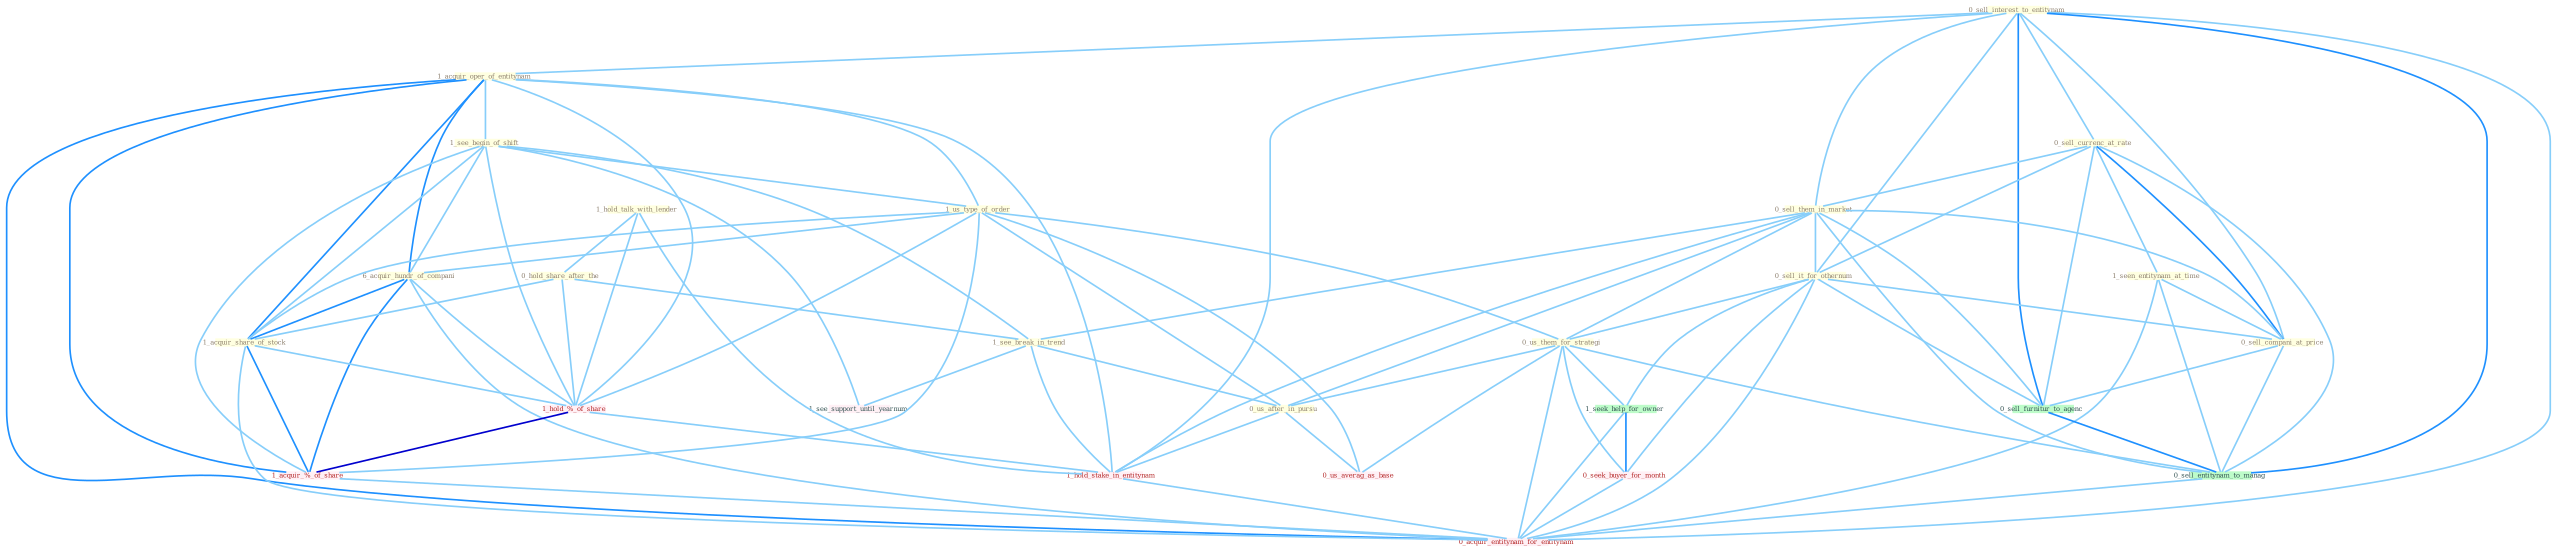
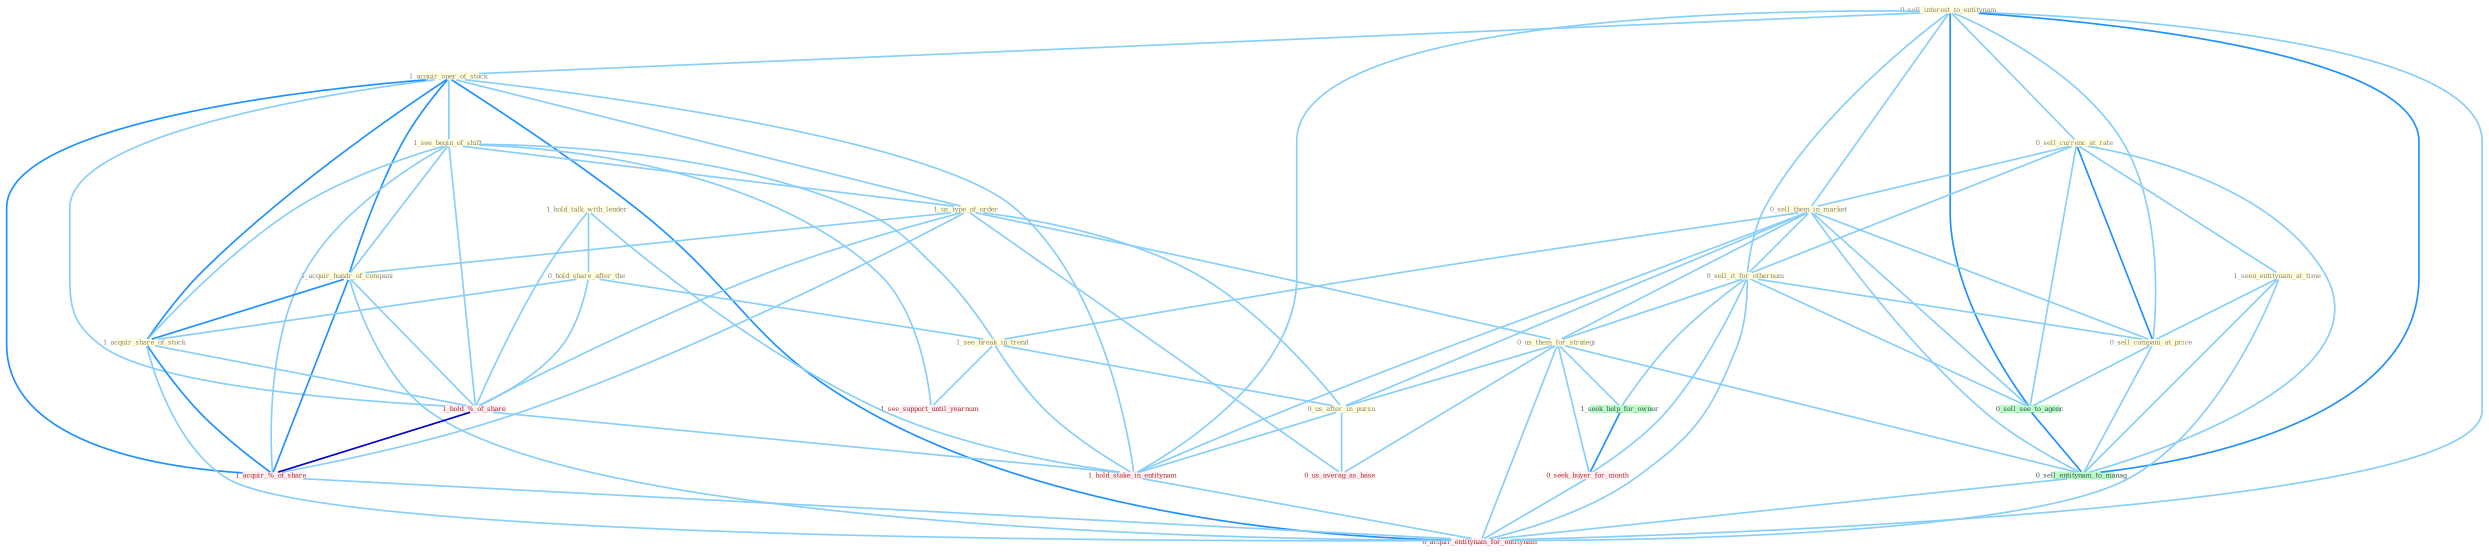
(485, 76) -> (449, 76)
(588, 237) -> none
(409, 276) -> (349, 276)
(860, 409) -> (931, 409)
(2043, 409) -> (2030, 409)
(1572, 475) -> none
